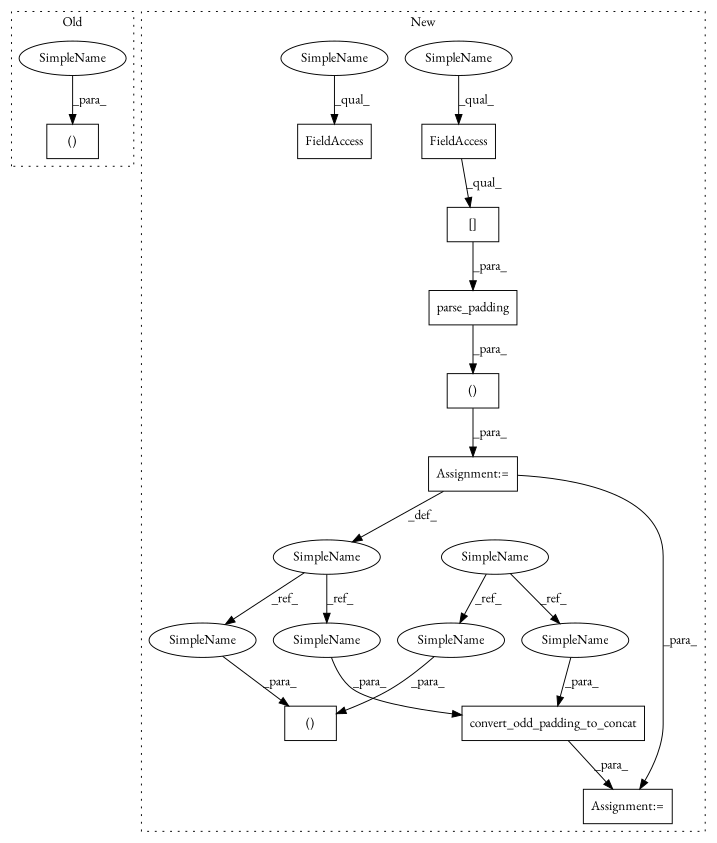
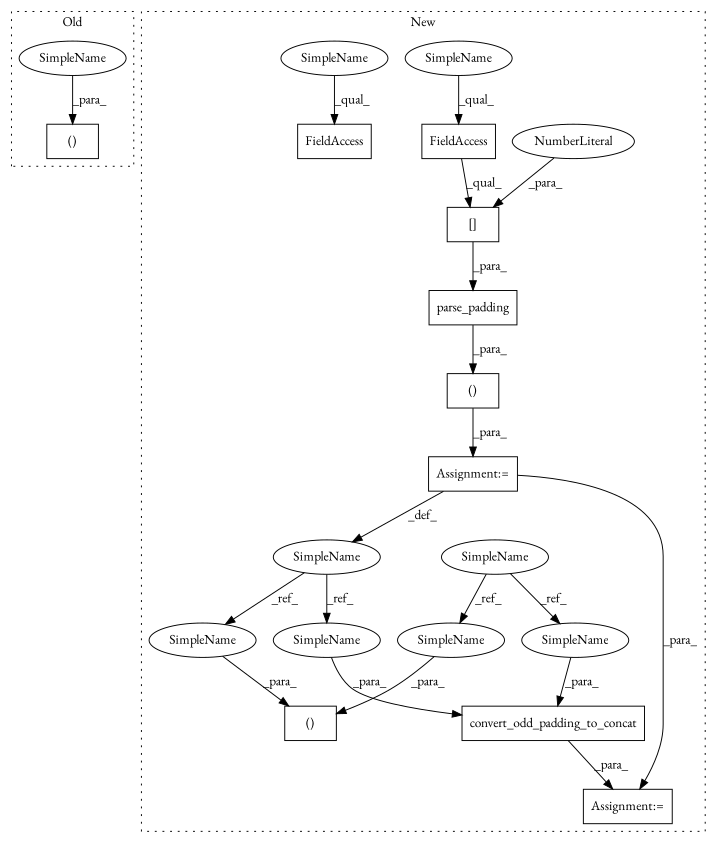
none -> (573, 141)
